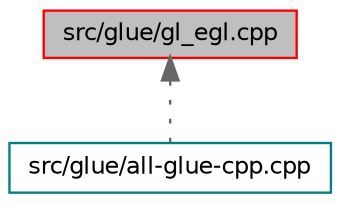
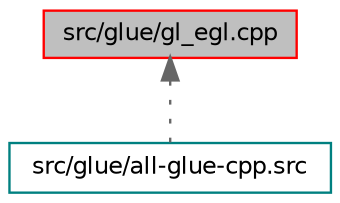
(170, 168) -> (170, 168)
